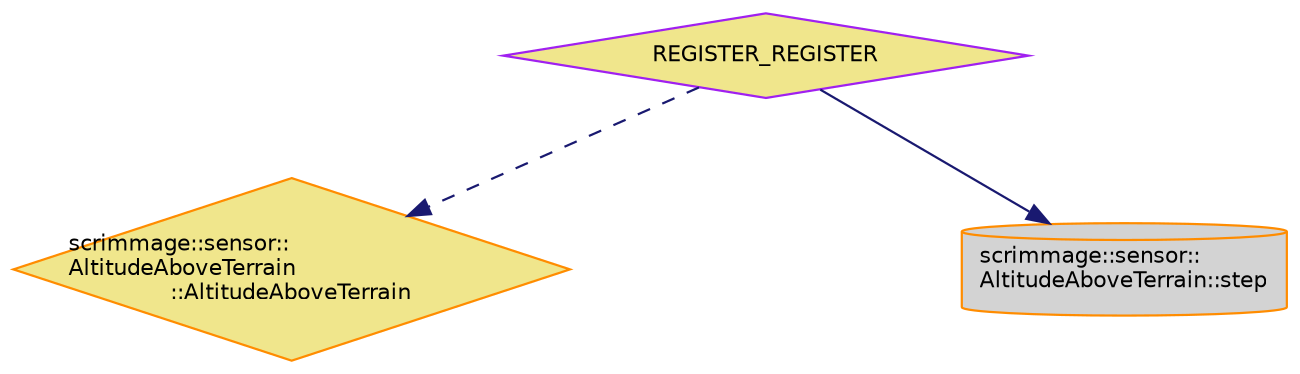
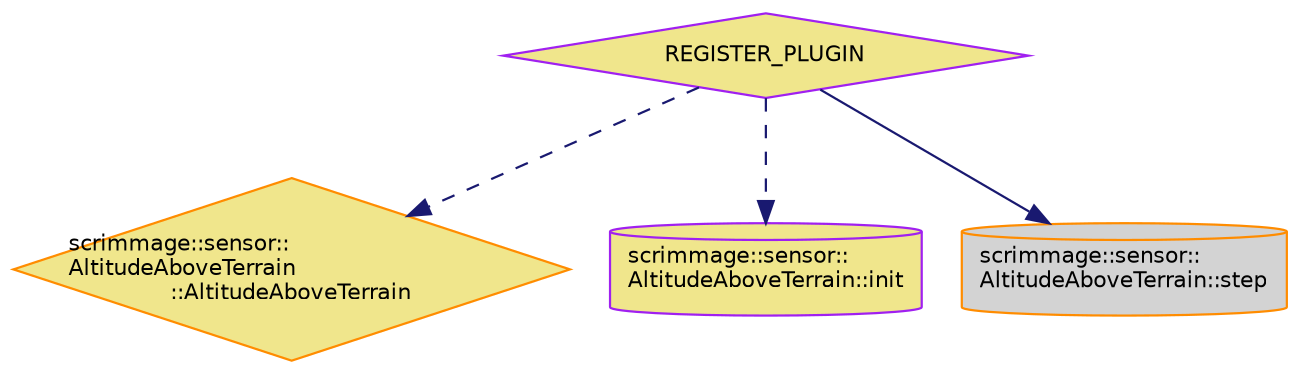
(766, 56) -> (766, 56)
none -> (766, 269)
